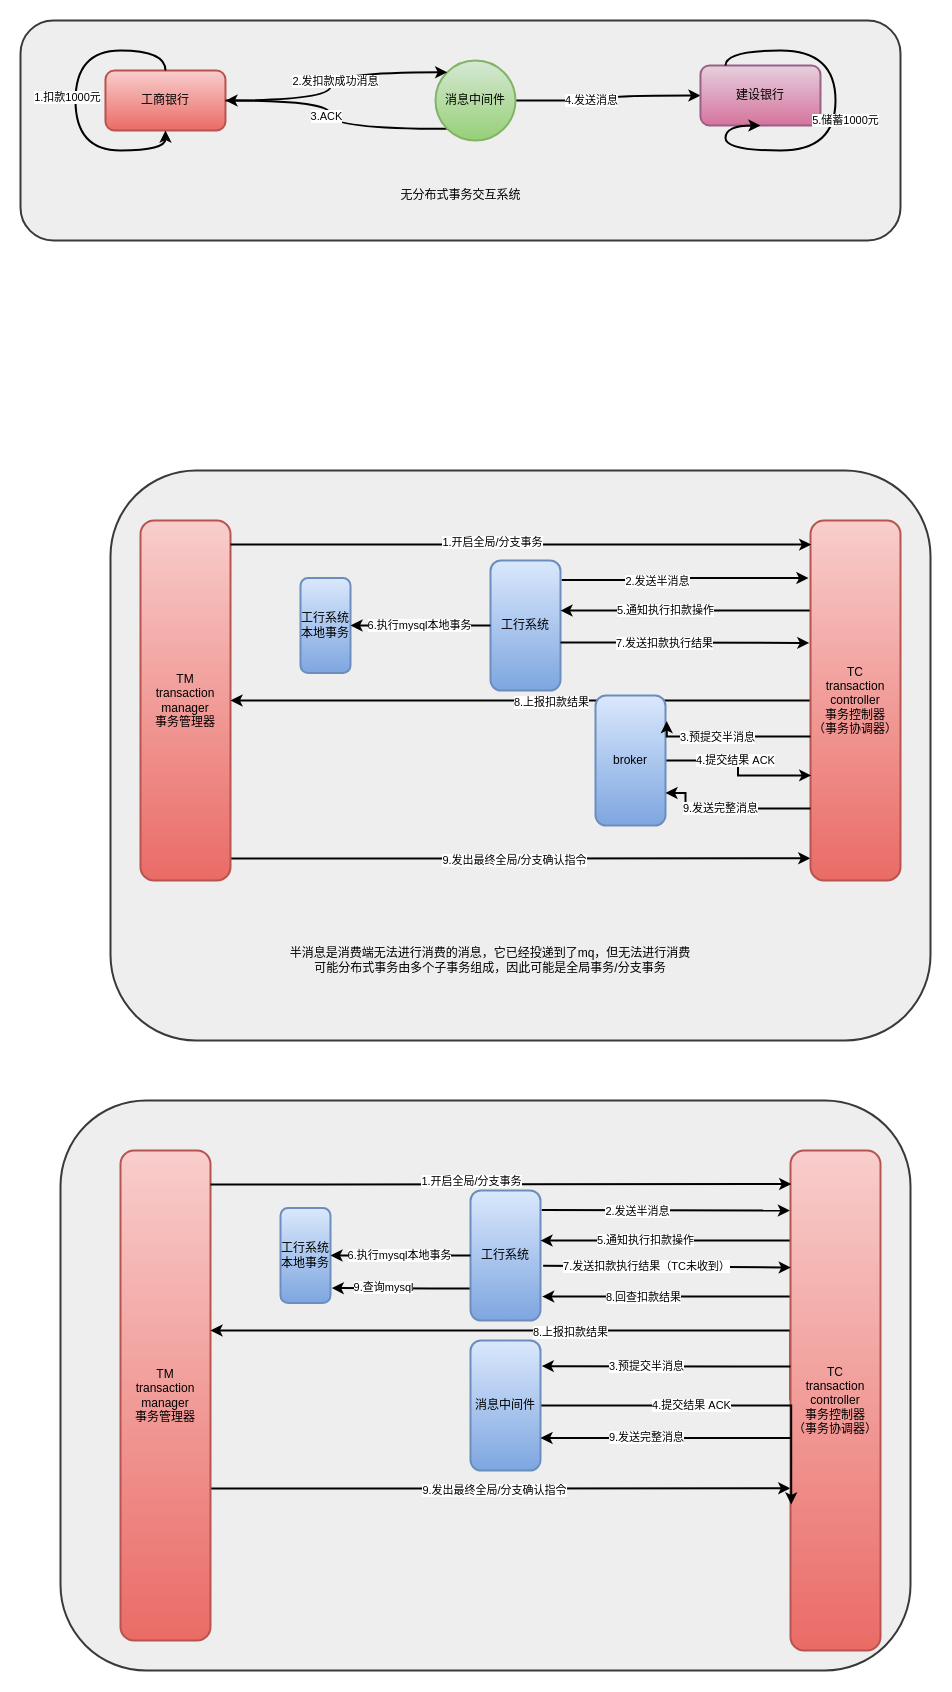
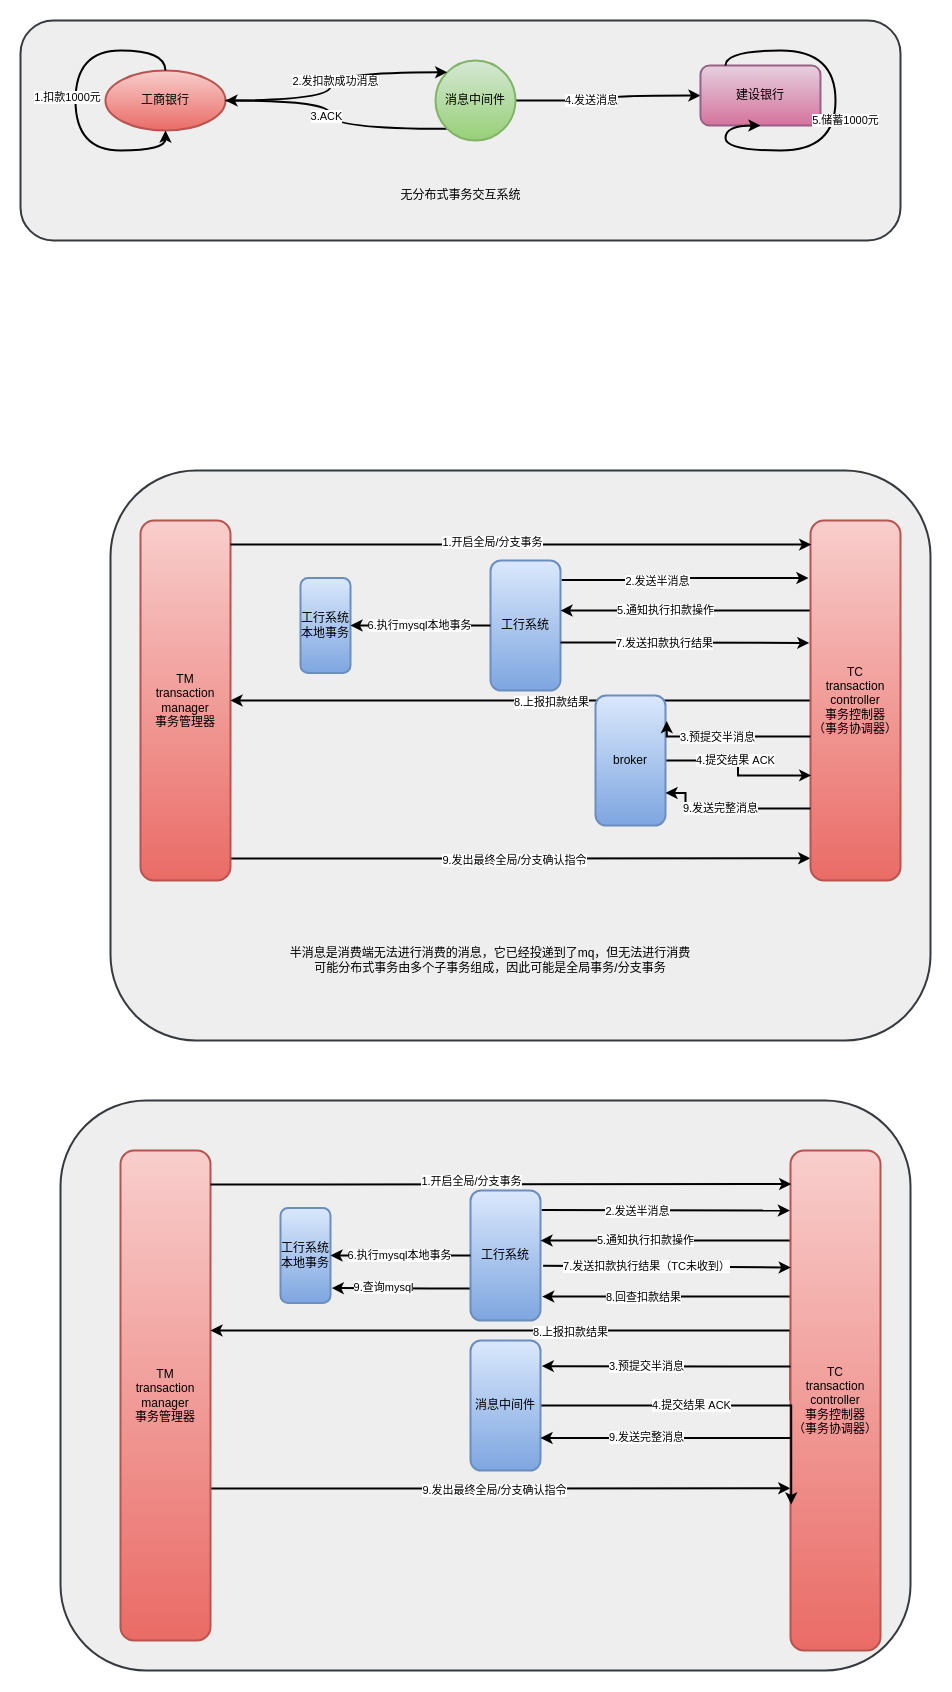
(165, 101) -> (165, 101)
